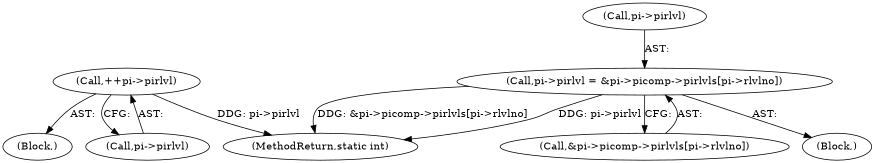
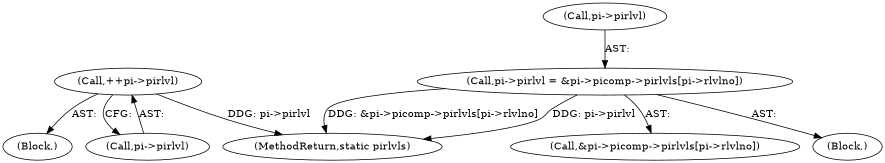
(660, 114) -> (660, 114)
(677, 118) -> none
(321, 147) -> (332, 147)
